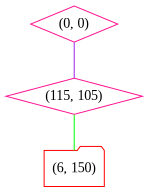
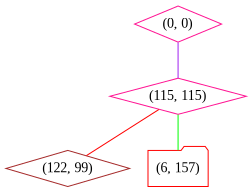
(74, 96) -> (178, 96)
none -> (68, 168)
(74, 168) -> (178, 168)
